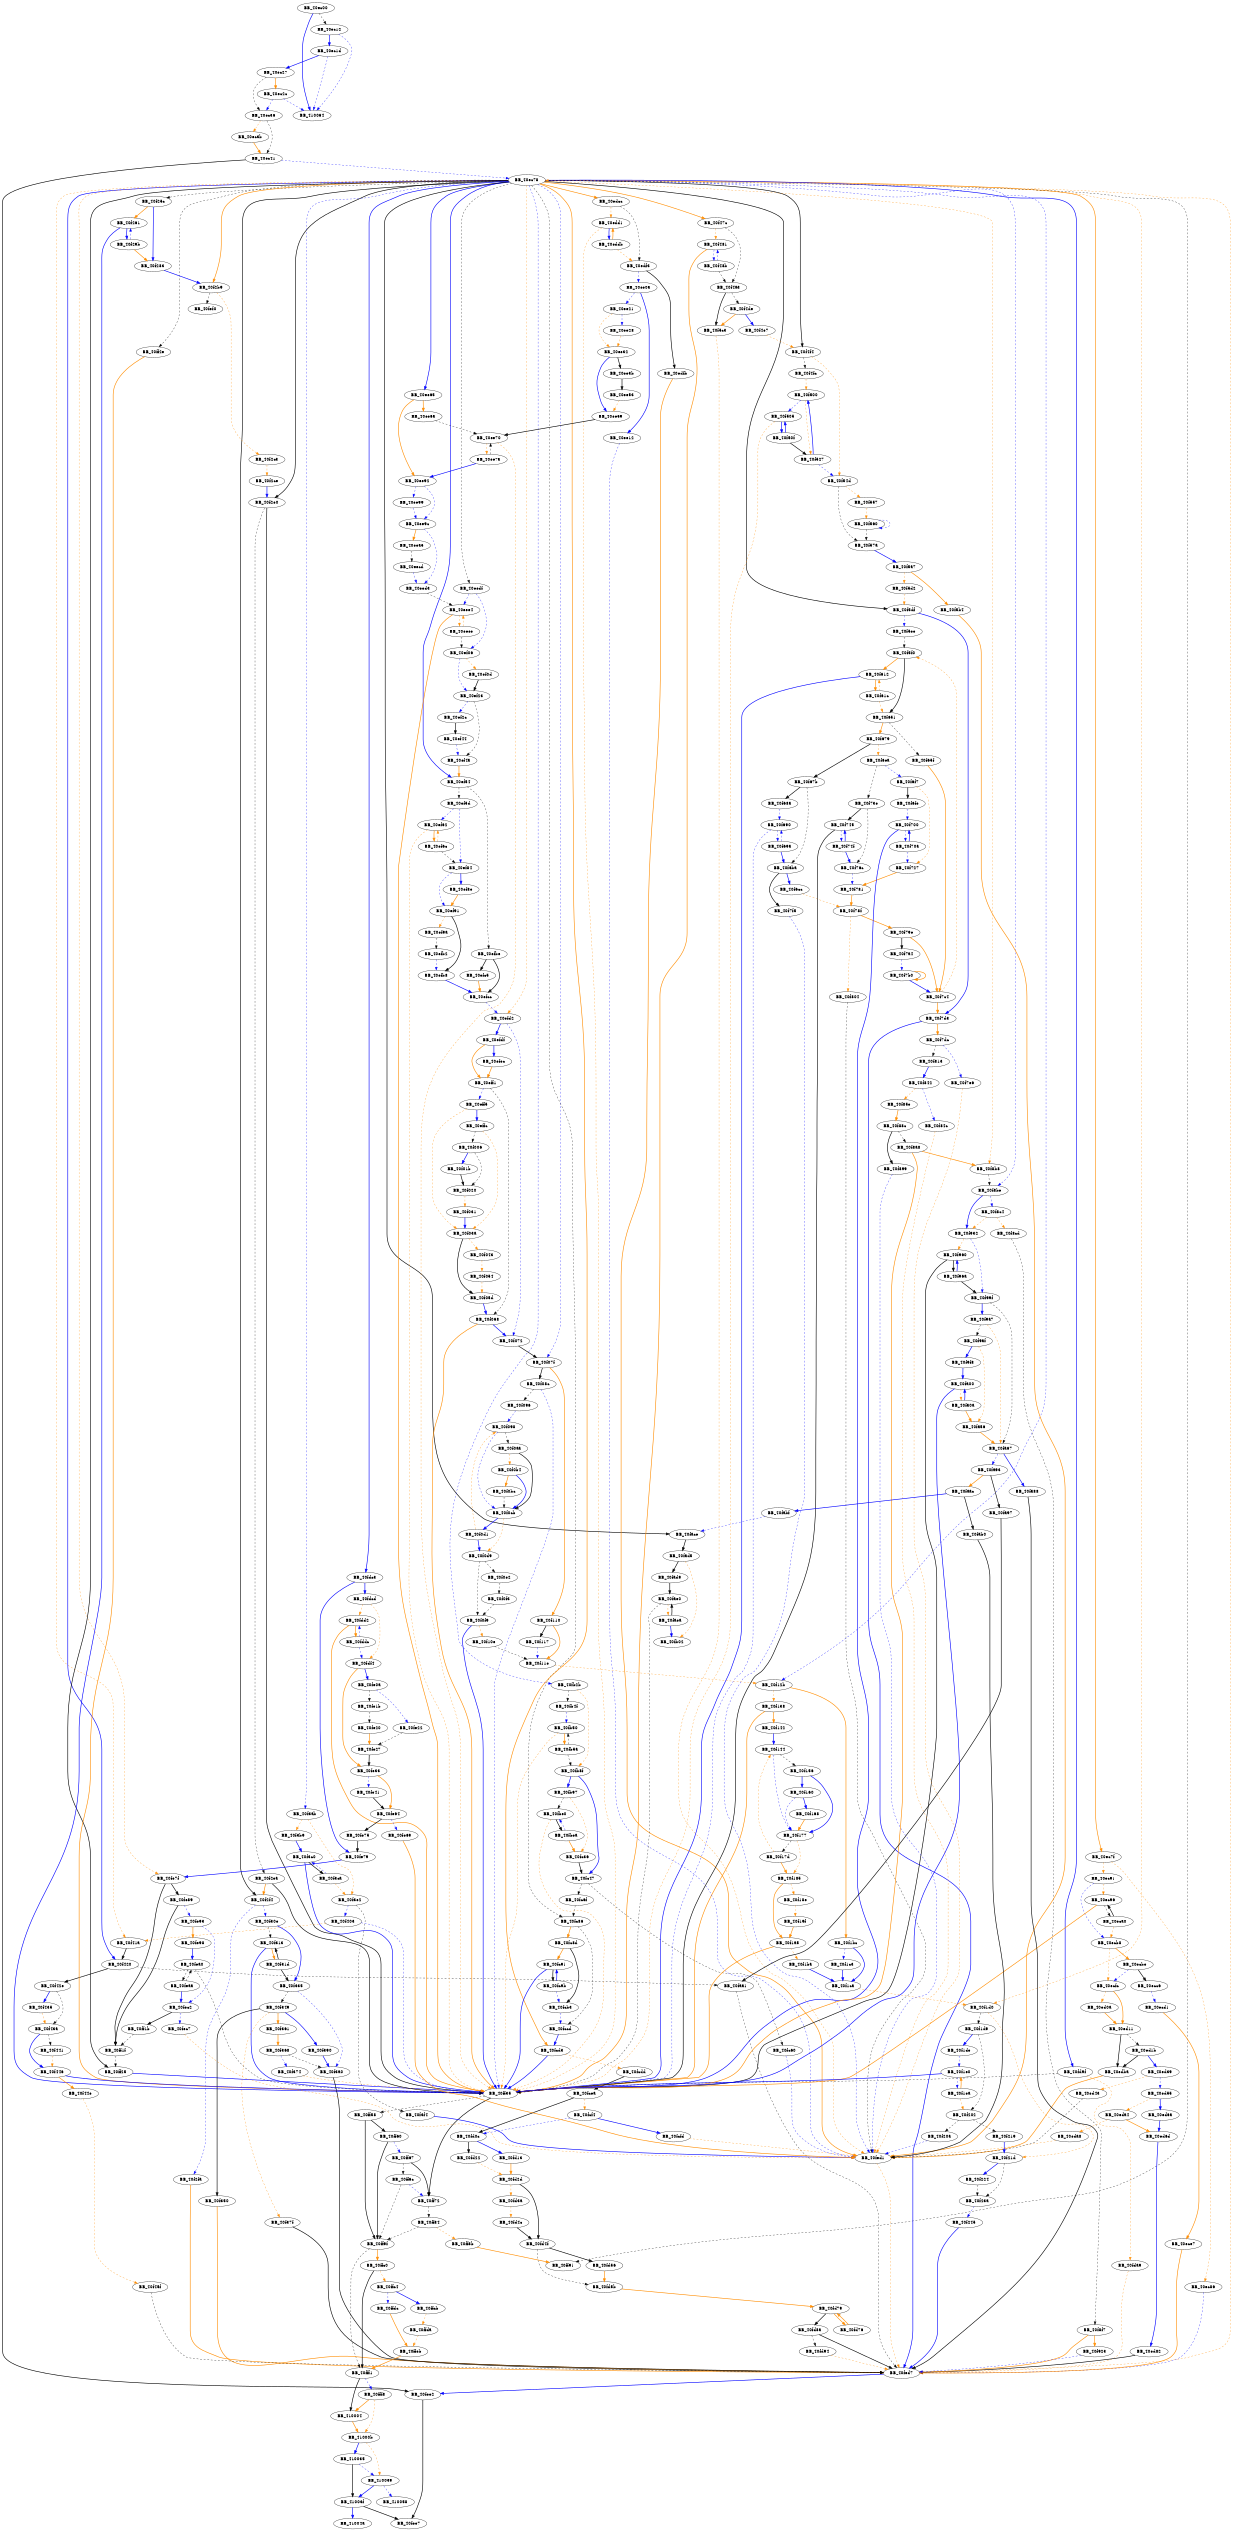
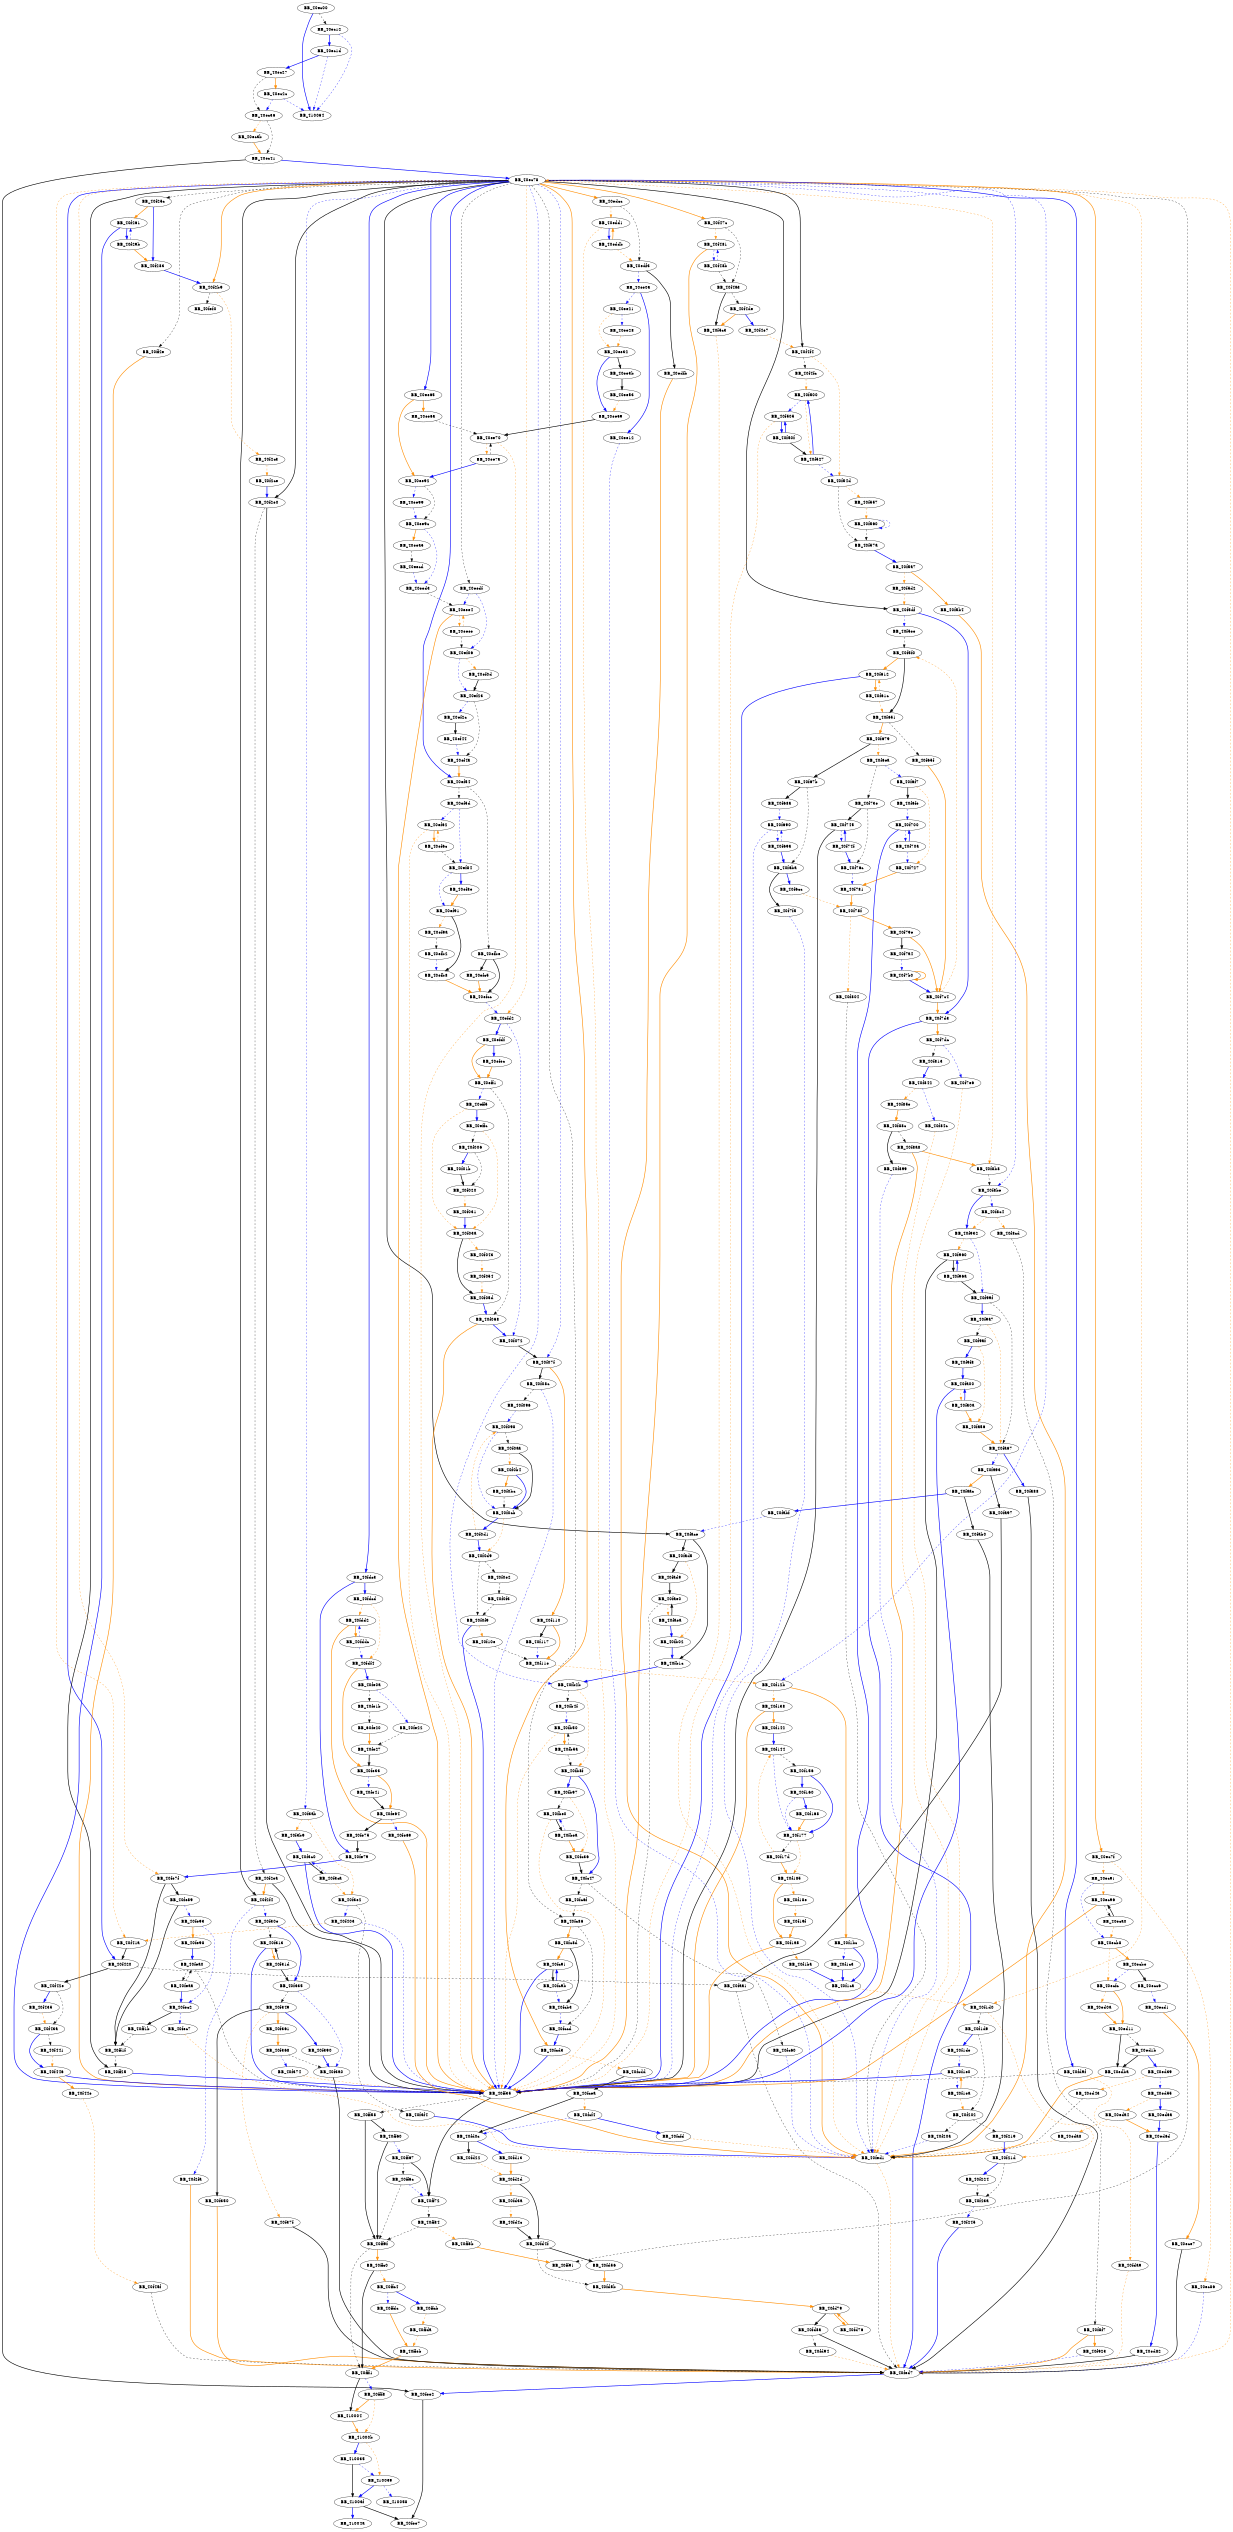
(394, 169) -> (394, 169)
(435, 501) -> (435, 501)
(457, 986) -> (457, 986)
none -> (672, 1664)
(369, 1728) -> (369, 1728)
(1172, 2355) -> (1172, 2355)
